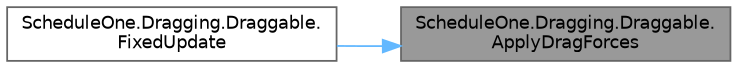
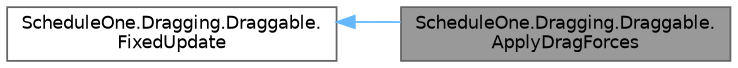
(360, 46) -> (378, 22)
